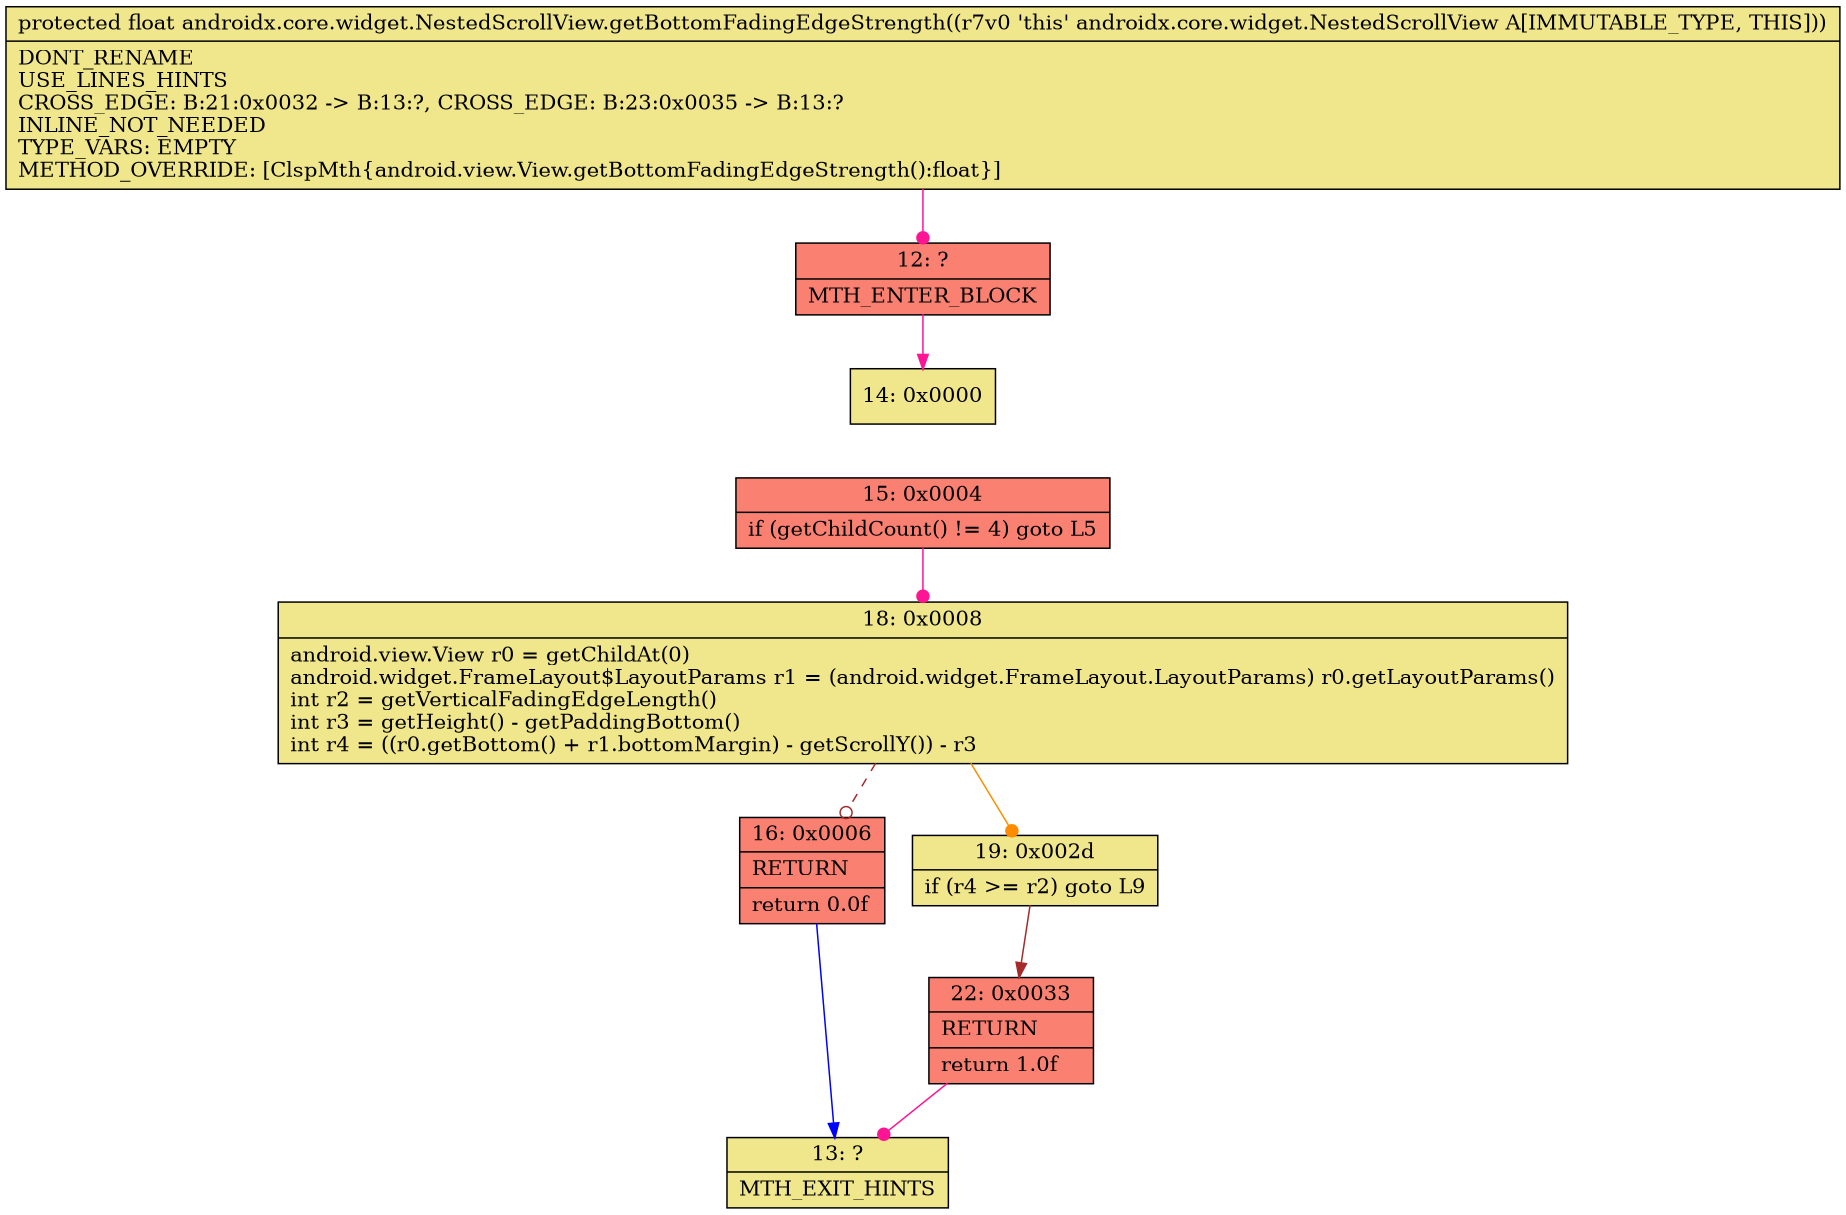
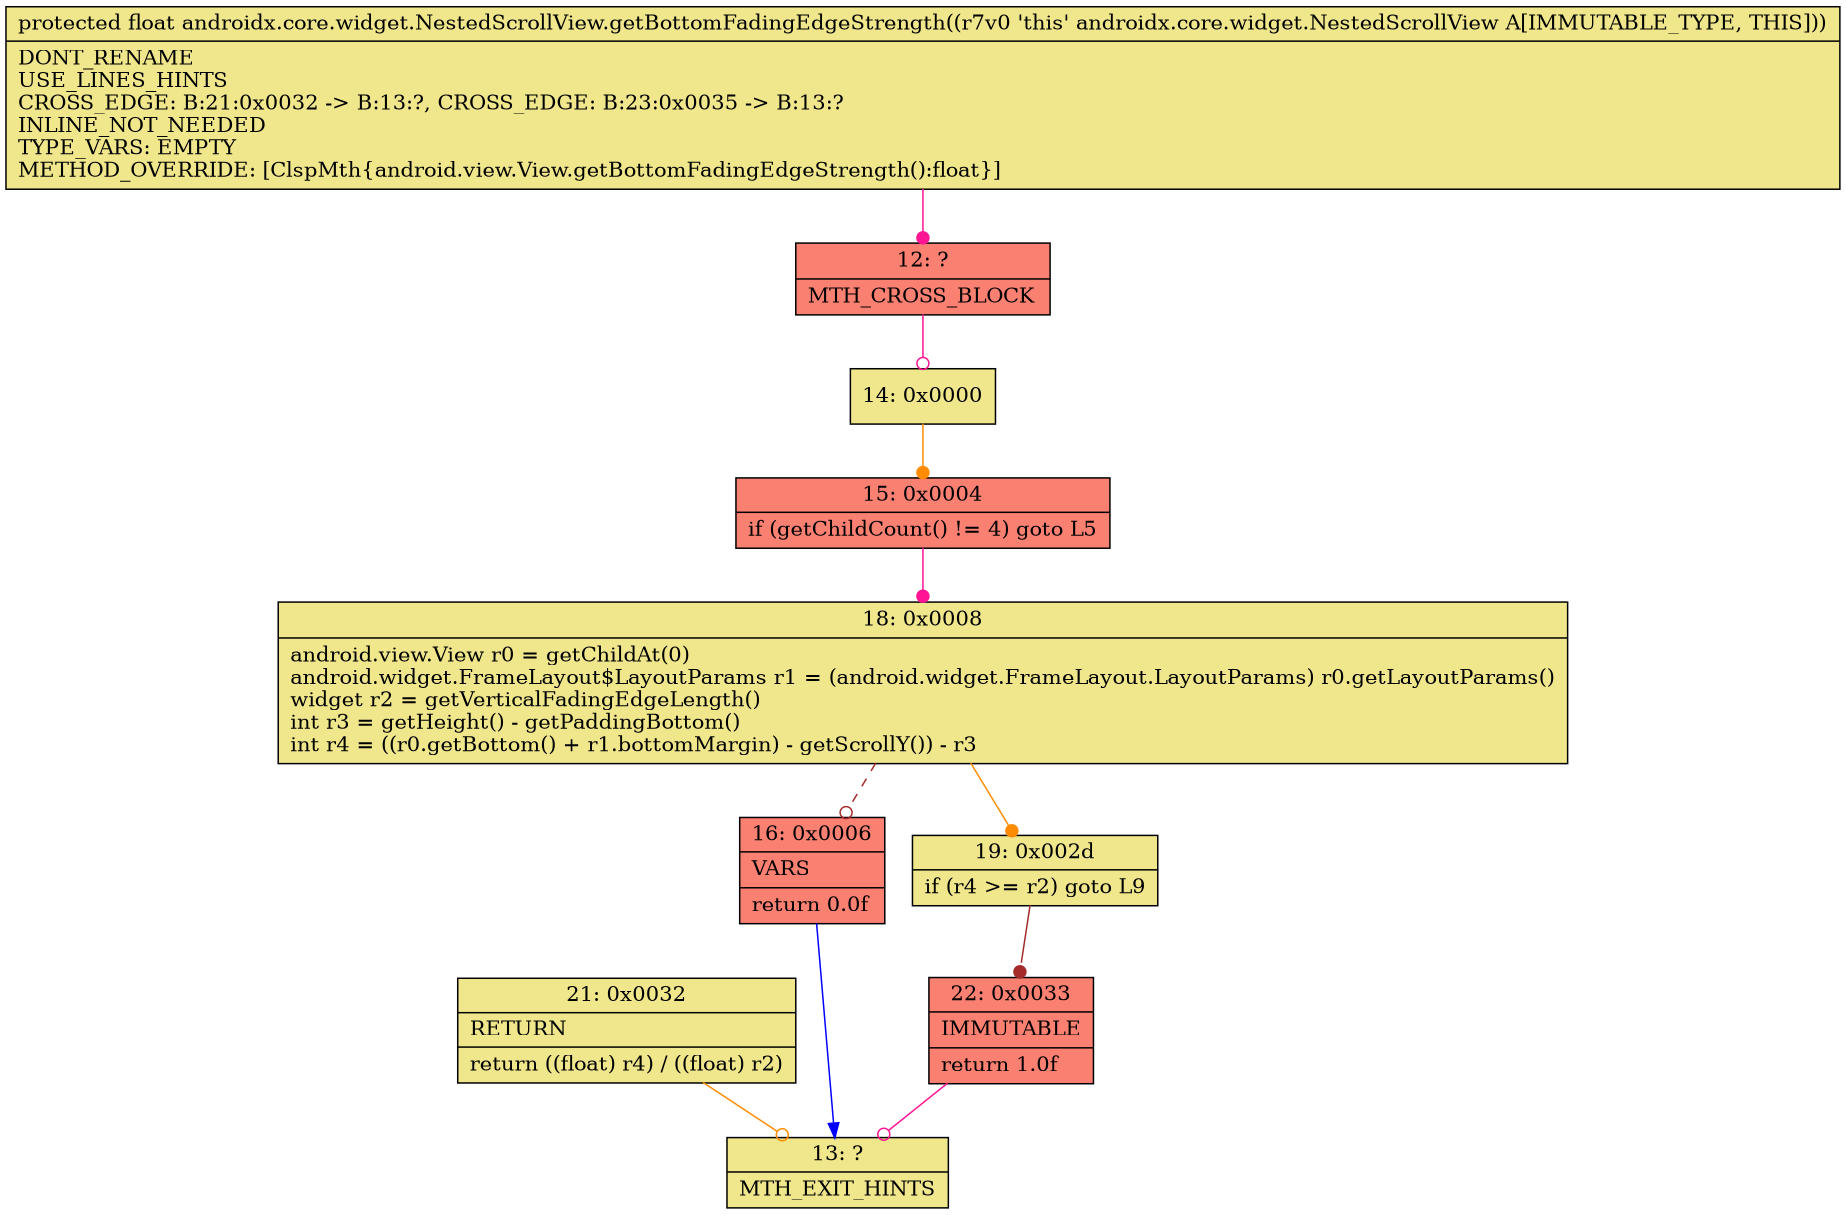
(923, 296) -> (921, 296)
(923, 336) -> (923, 336)
none -> (923, 445)
(504, 700) -> (526, 700)
(800, 869) -> (782, 869)
(1026, 934) -> (1026, 934)
(989, 1029) -> (1011, 1029)
none -> (627, 1031)
(918, 1107) -> (918, 1107)
